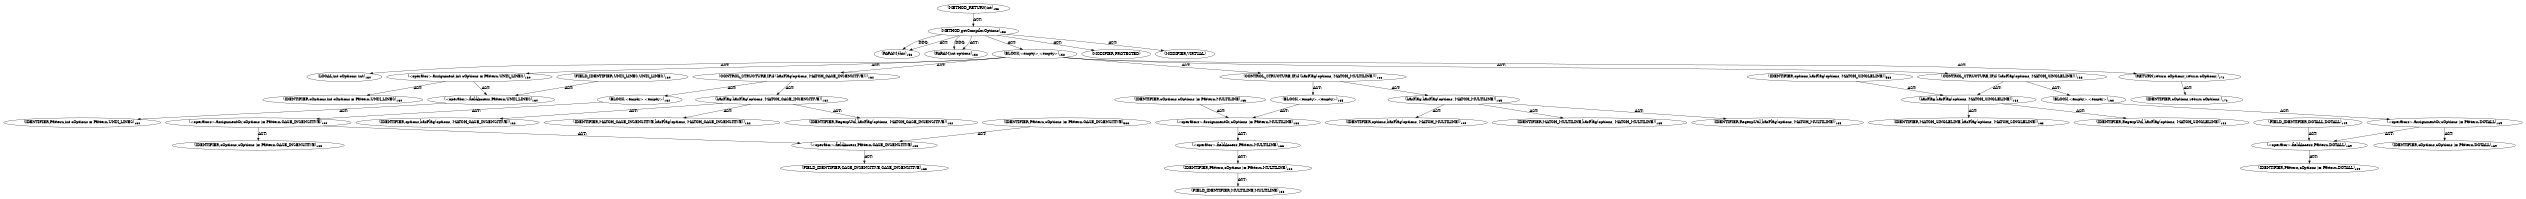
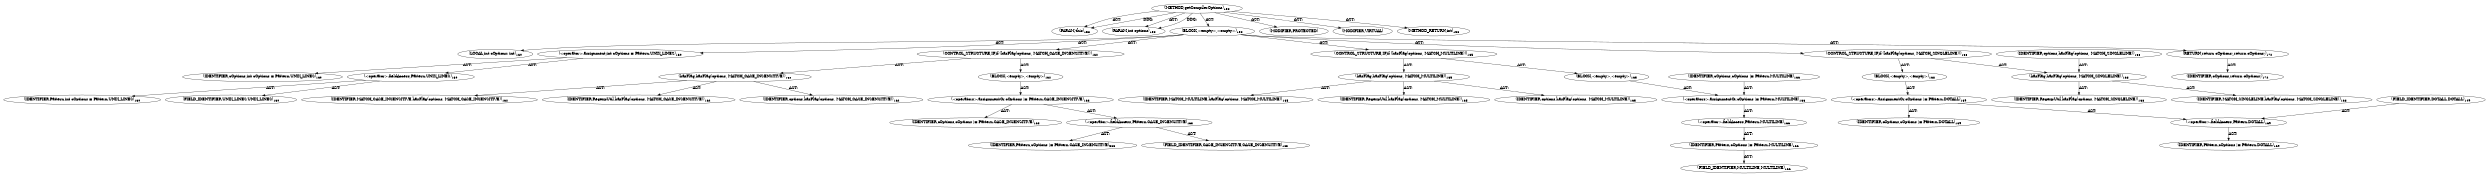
(973, 19) -> (1318, 19)
(1888, 77) -> (2138, 54)
(558, 88) -> (322, 88)
(966, 134) -> (1097, 134)
